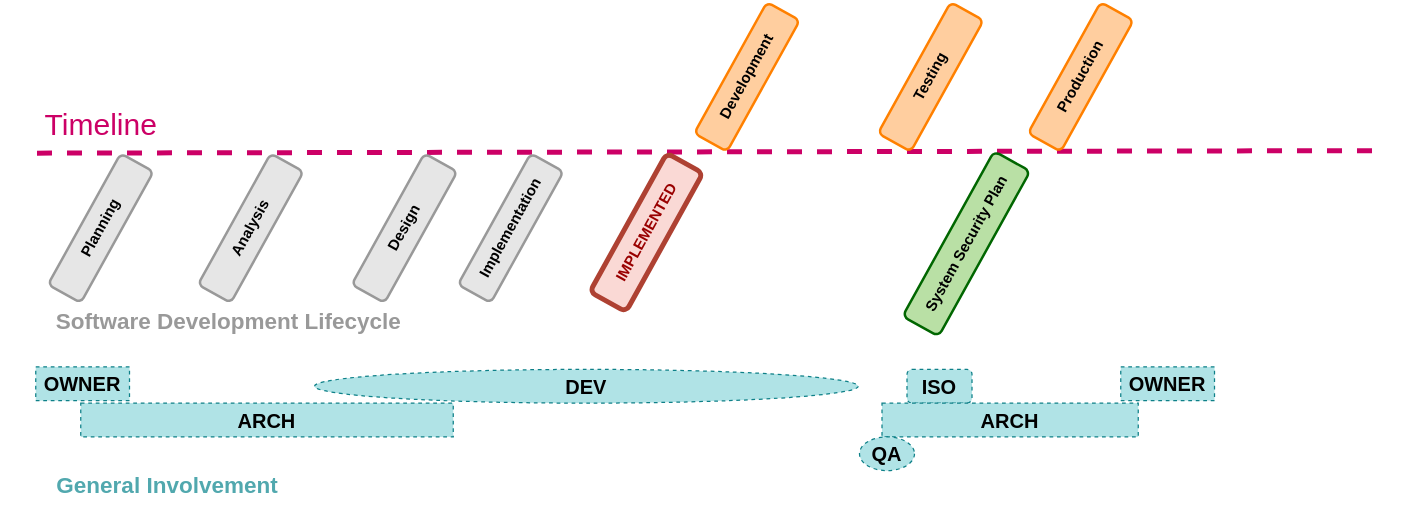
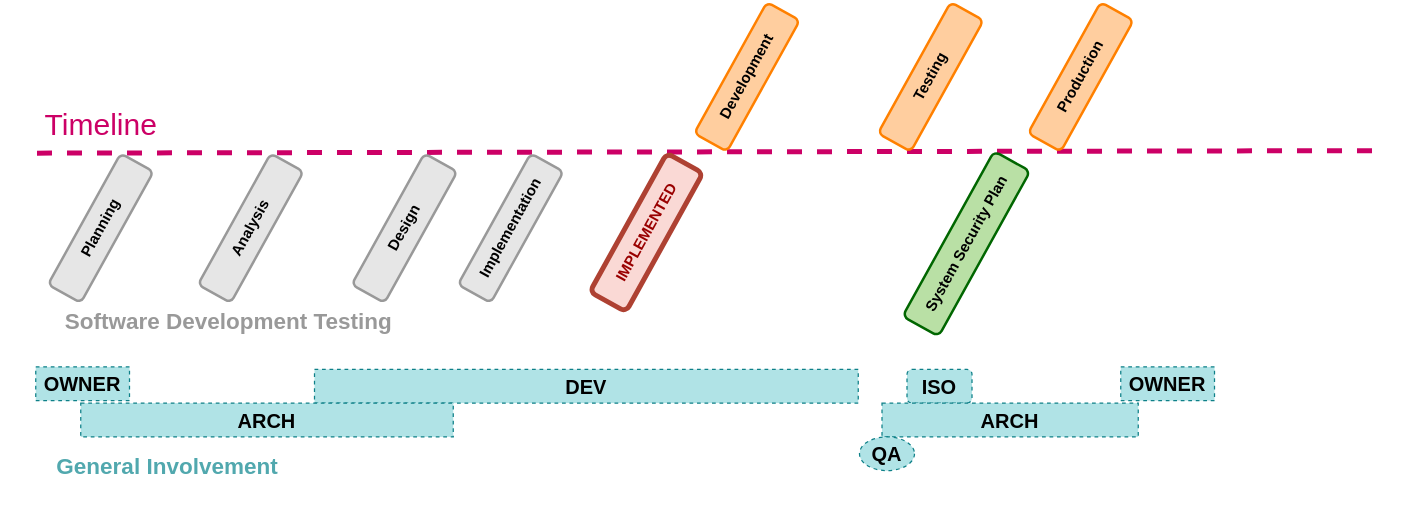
(229, 322) -> (229, 322)
(586, 386) -> (586, 386)
(166, 486) -> (166, 467)
